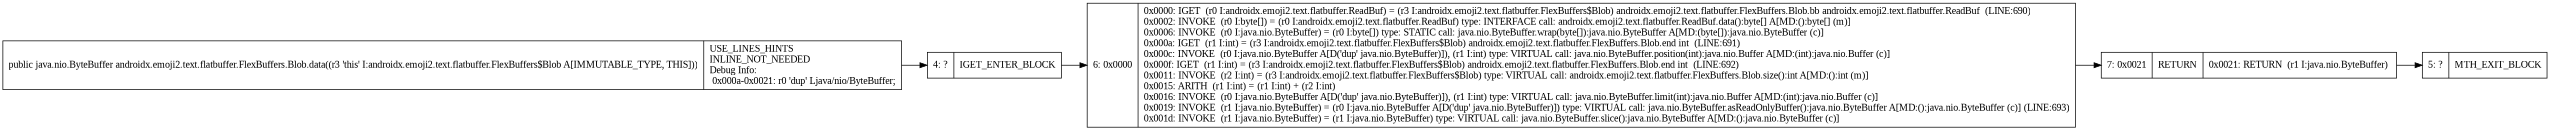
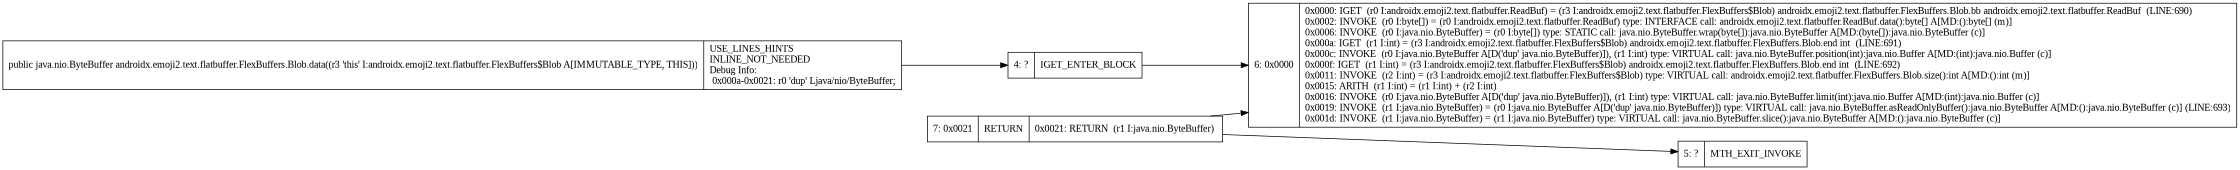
(2085, 65) -> (1226, 115)
(2498, 65) -> (1756, 154)
